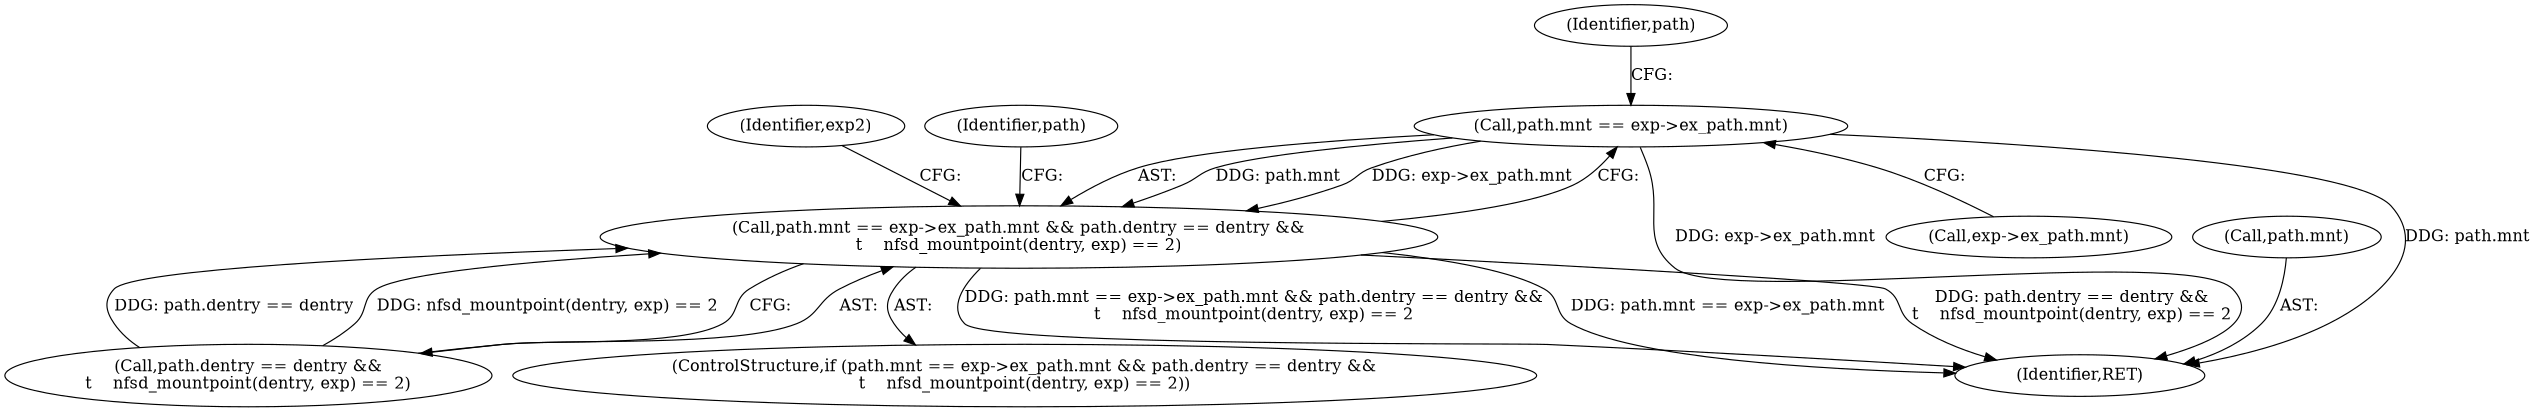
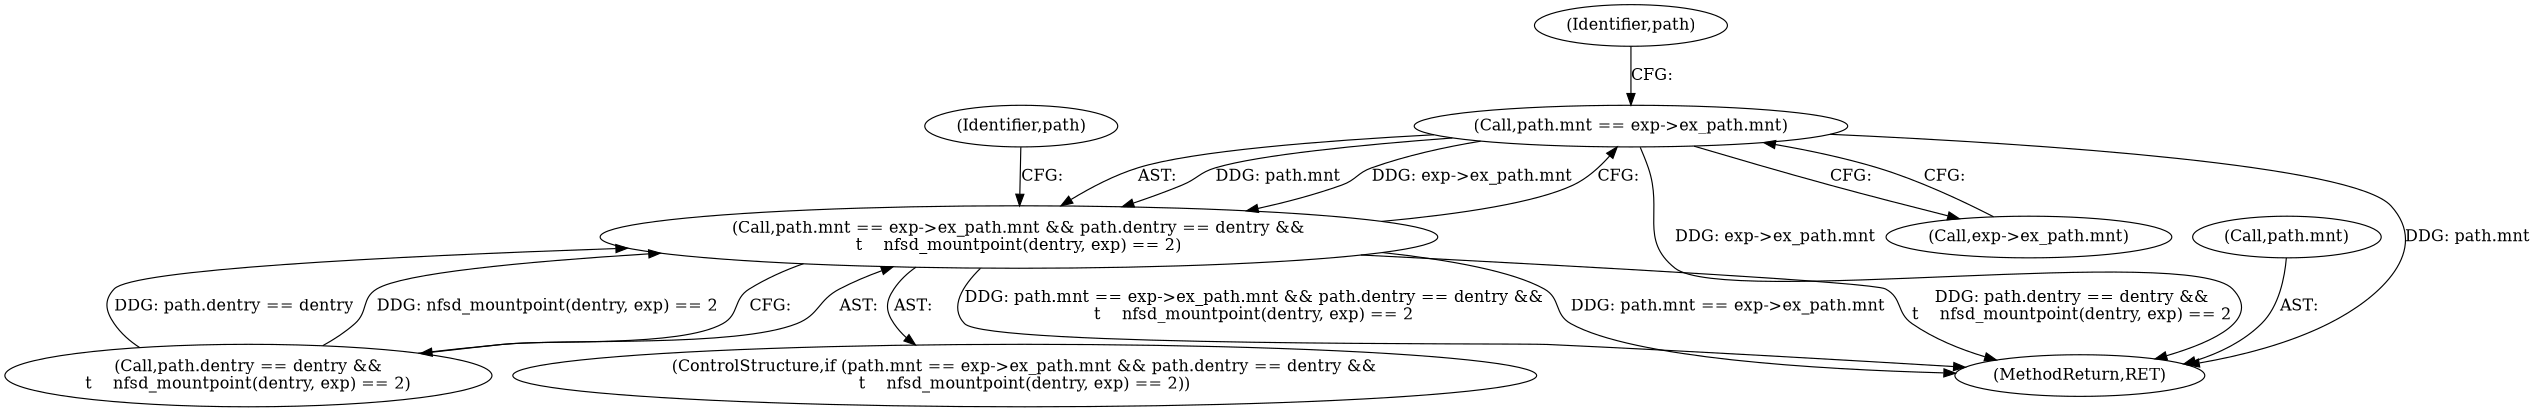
(806, 126) -> none
none -> (1820, 183)
(2080, 376) -> (2080, 376)
